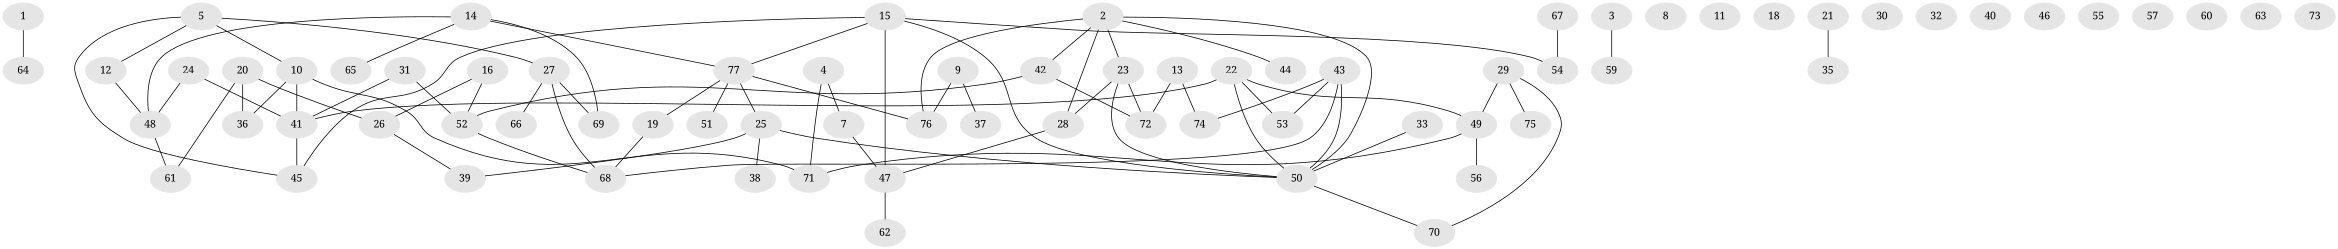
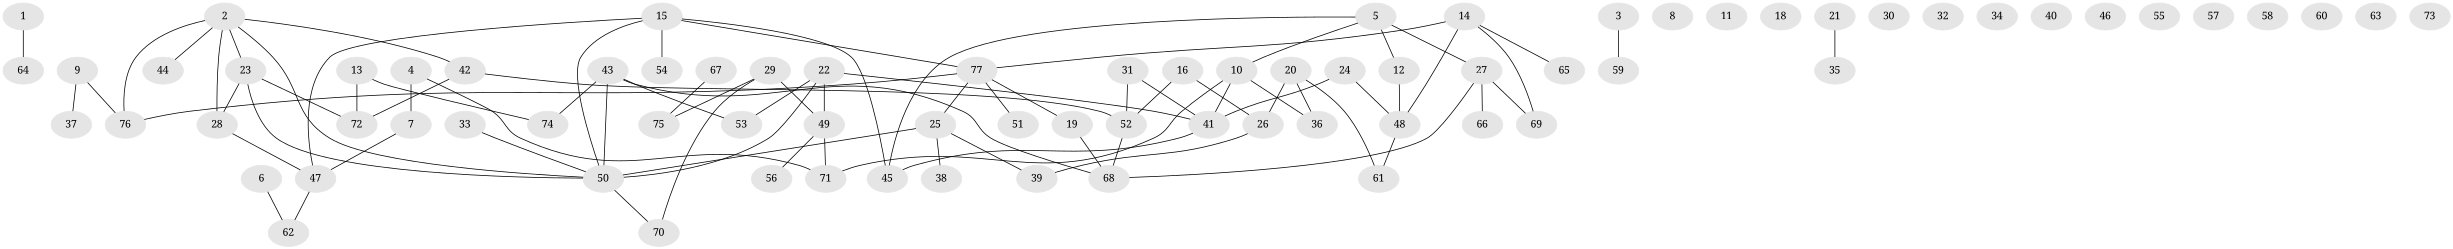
none -> (1997, 17)
none -> (2268, 17)
(1558, 44) -> (687, 98)
none -> (261, 179)
